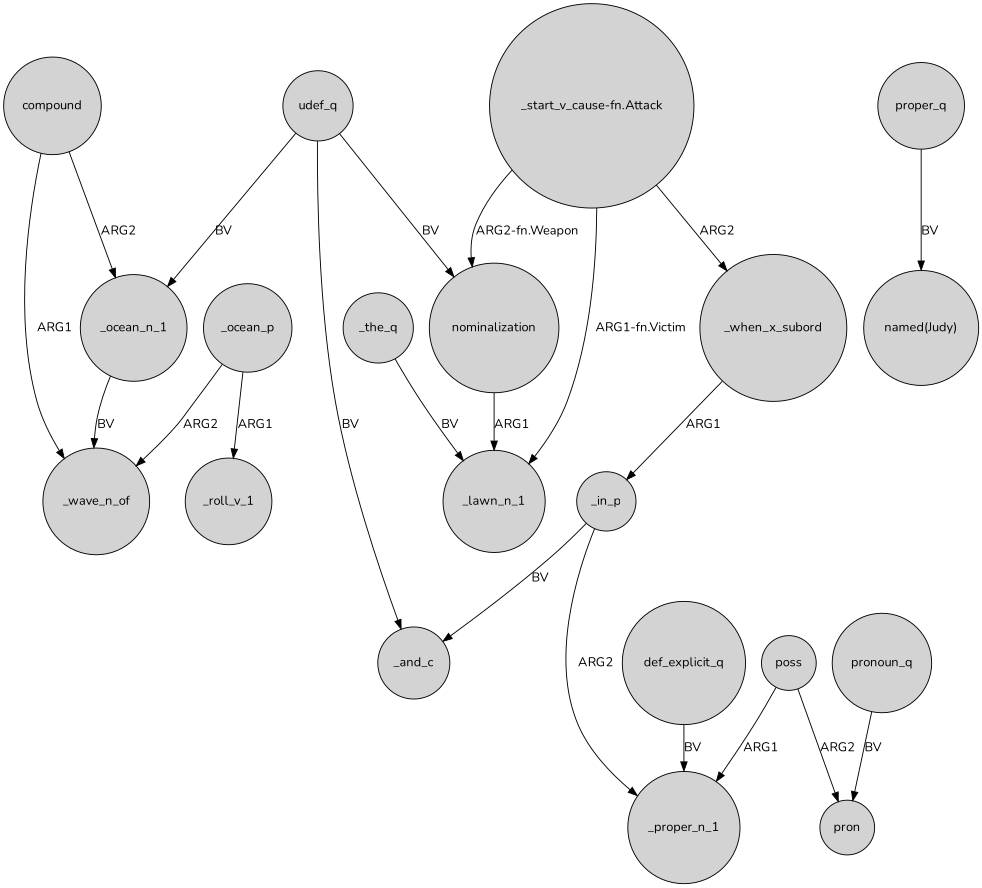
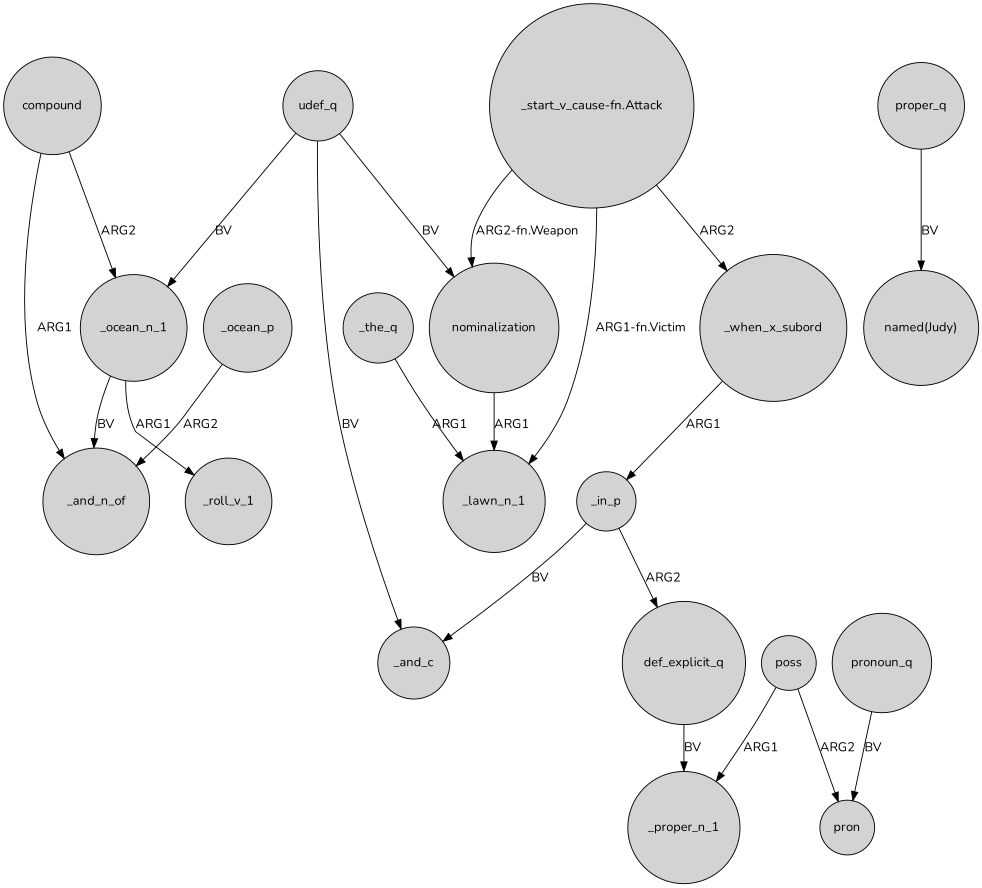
(239, 411) -> (140, 435)
(450, 425) -> (450, 425)
(96, 501) -> (96, 501)
(566, 668) -> (636, 564)
